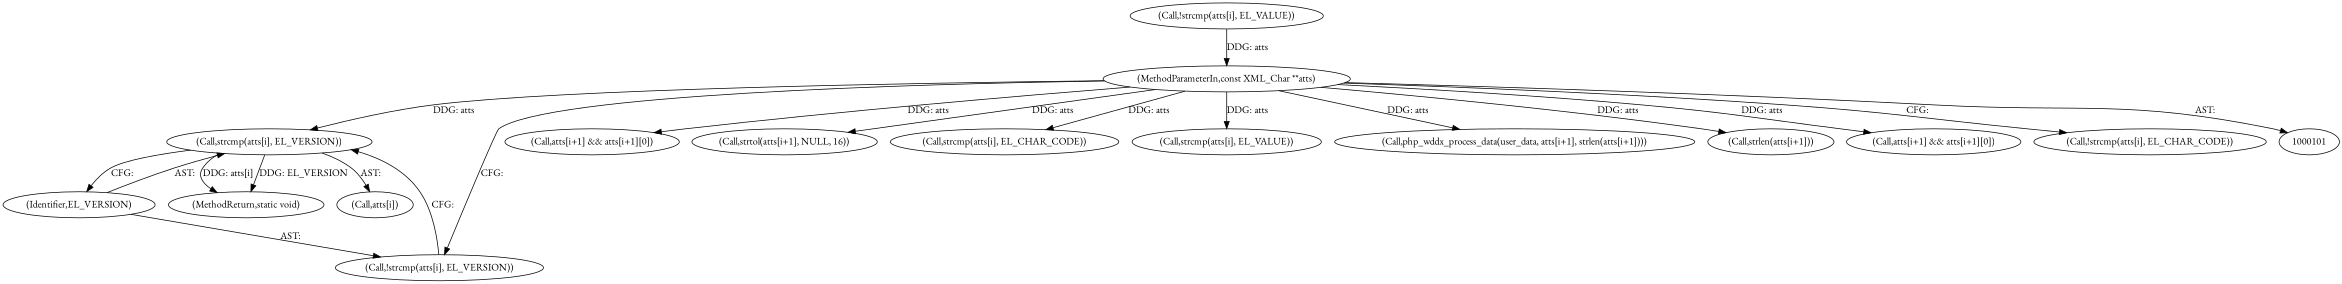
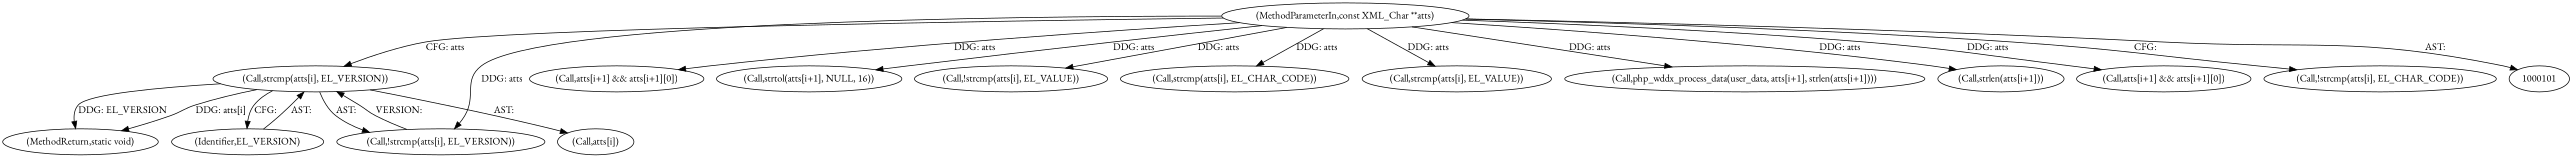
(1227, 44) -> (1180, 47)
(454, 110) -> (445, 47)
(493, 173) -> (502, 79)
(444, 205) -> (400, 110)
(252, 235) -> (336, 116)
